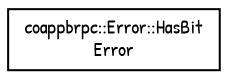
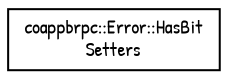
(114, 40) -> (114, 40)
